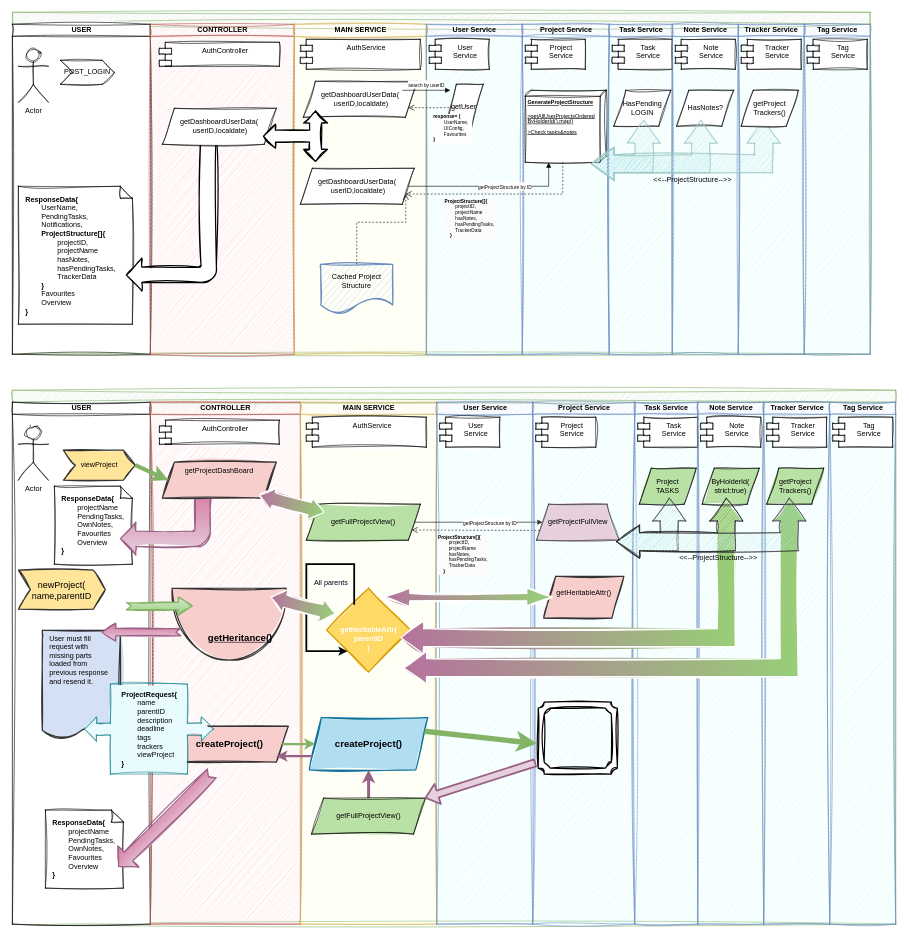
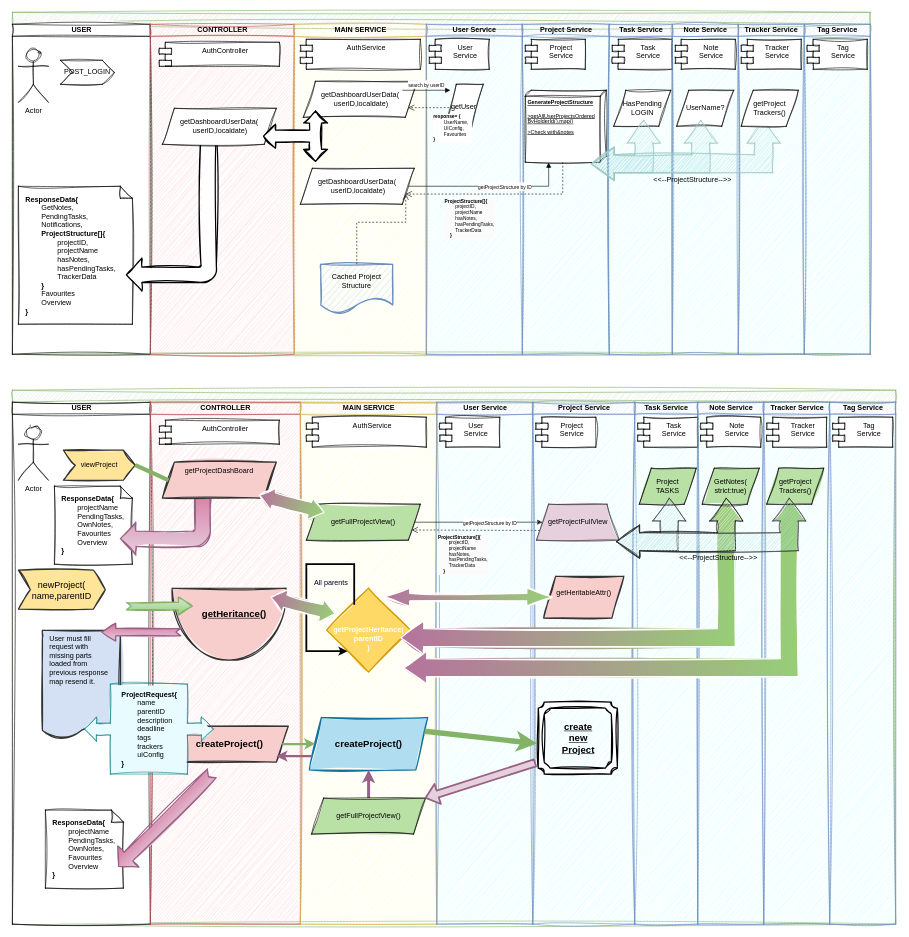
(706, 108) -> (706, 108)
(563, 121) -> (563, 121)
(64, 255) -> (64, 255)
(157, 475) -> (160, 477)
(731, 486) -> (731, 486)
(369, 630) -> (369, 630)
(240, 638) -> (234, 614)
(82, 656) -> (82, 656)
(149, 729) -> (149, 729)
none -> (578, 738)
